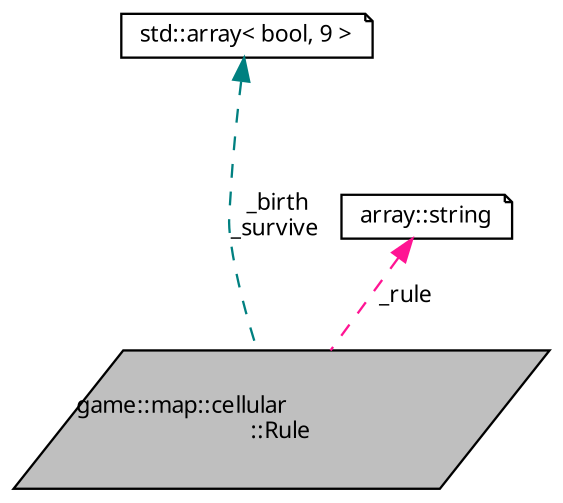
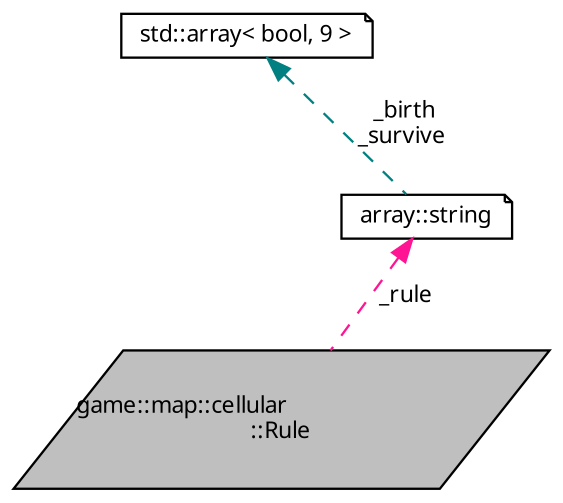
(229, 217) -> (345, 134)
